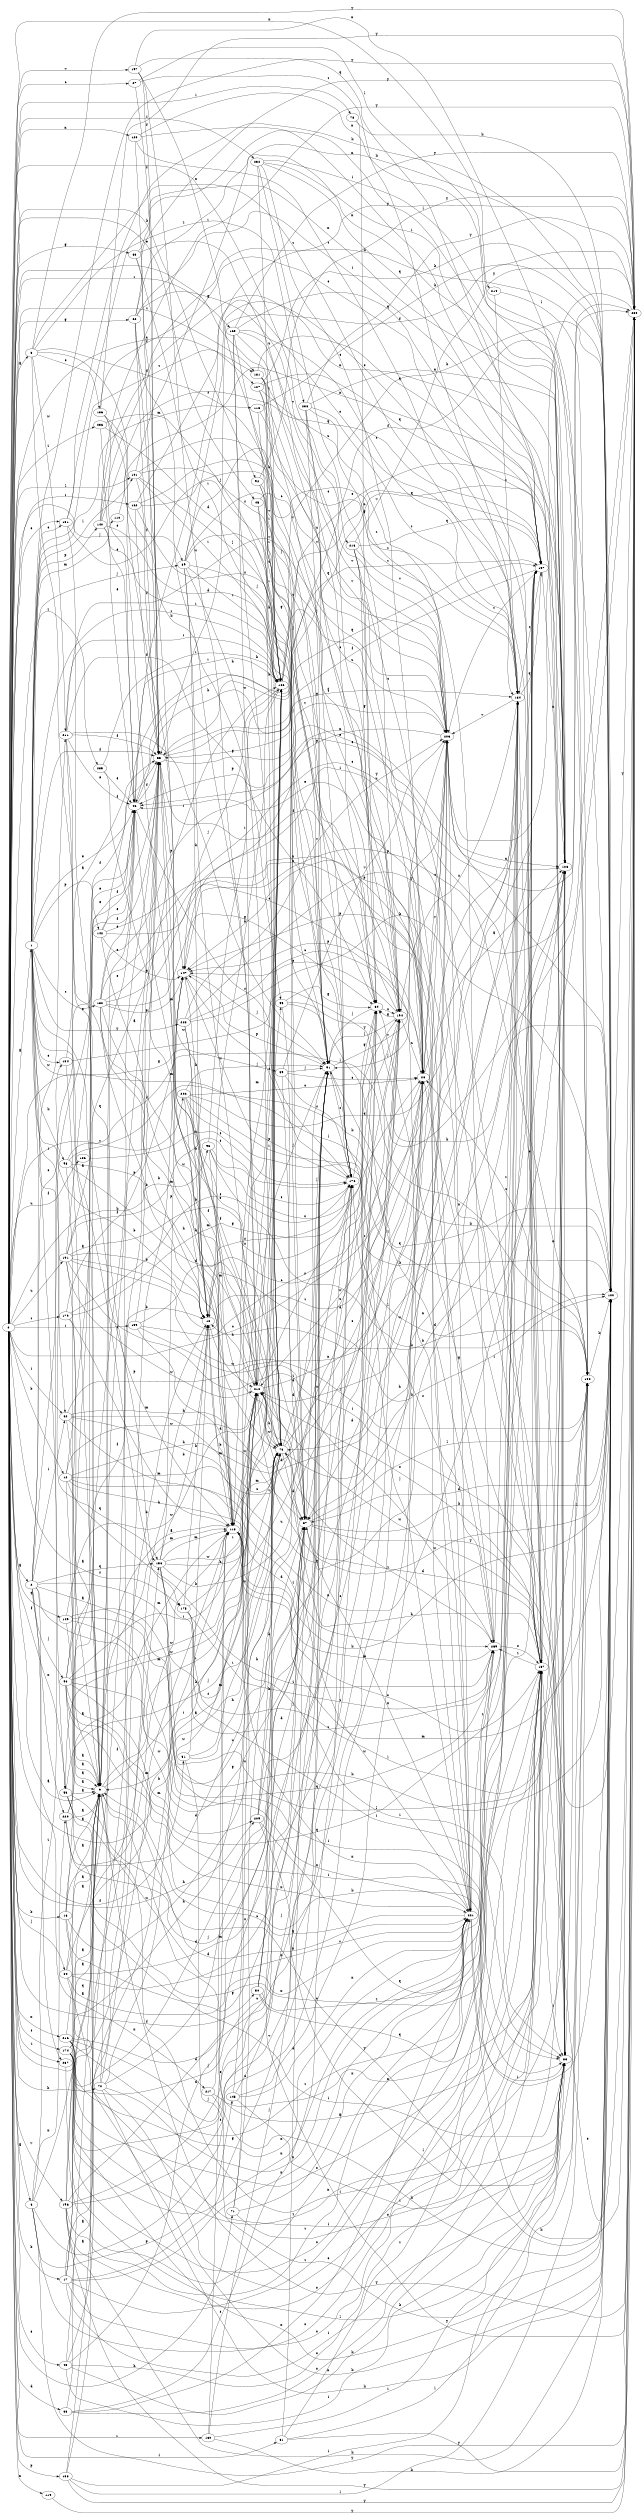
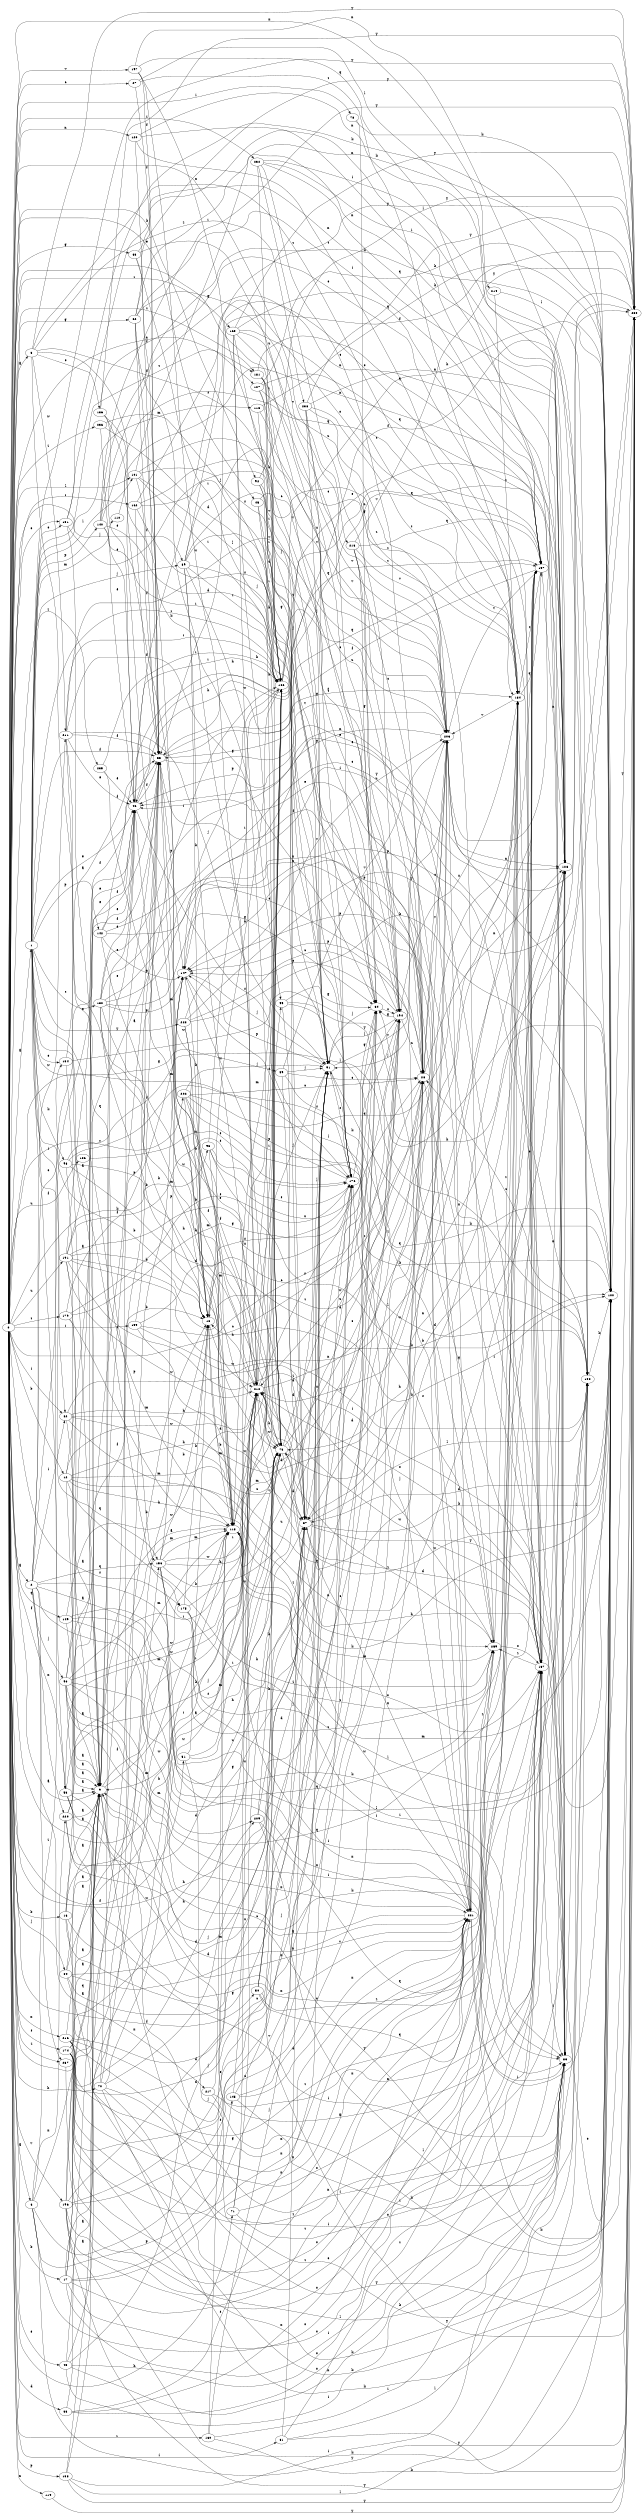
(494, 934) -> (494, 934)
(273, 1634) -> none
